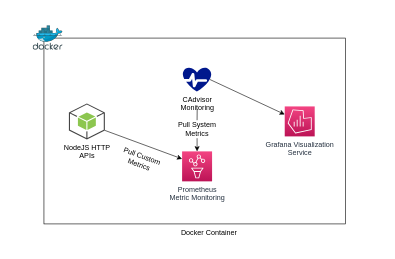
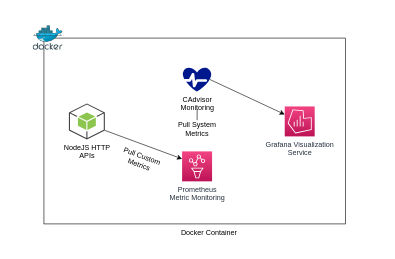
(197, 146) -> none
